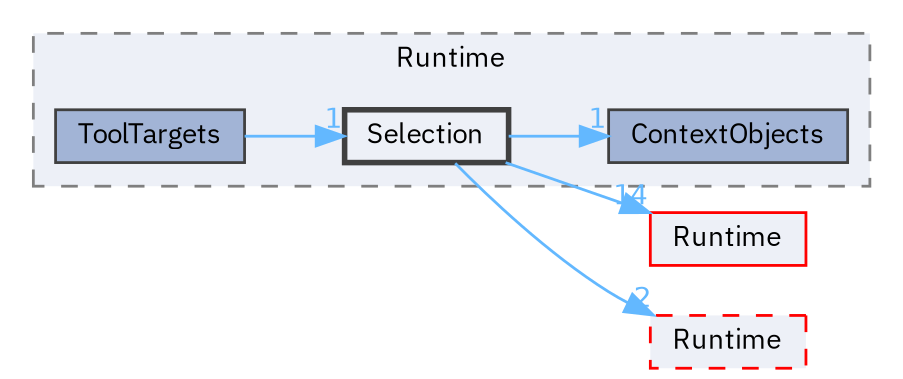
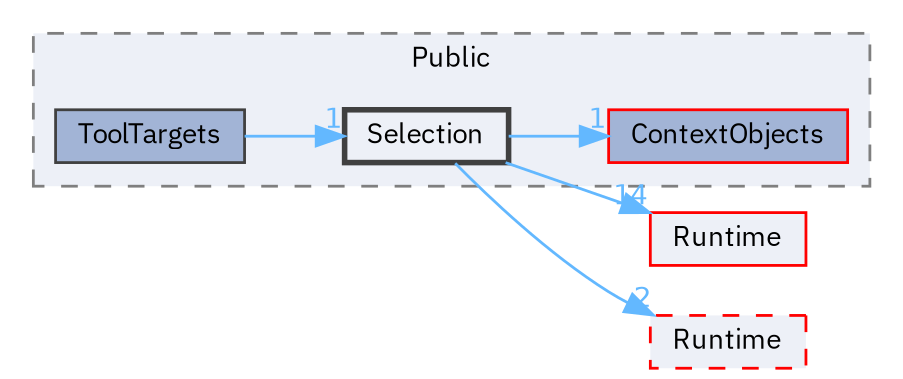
(452, 60) -> (452, 60)
(728, 136) -> (728, 136)
